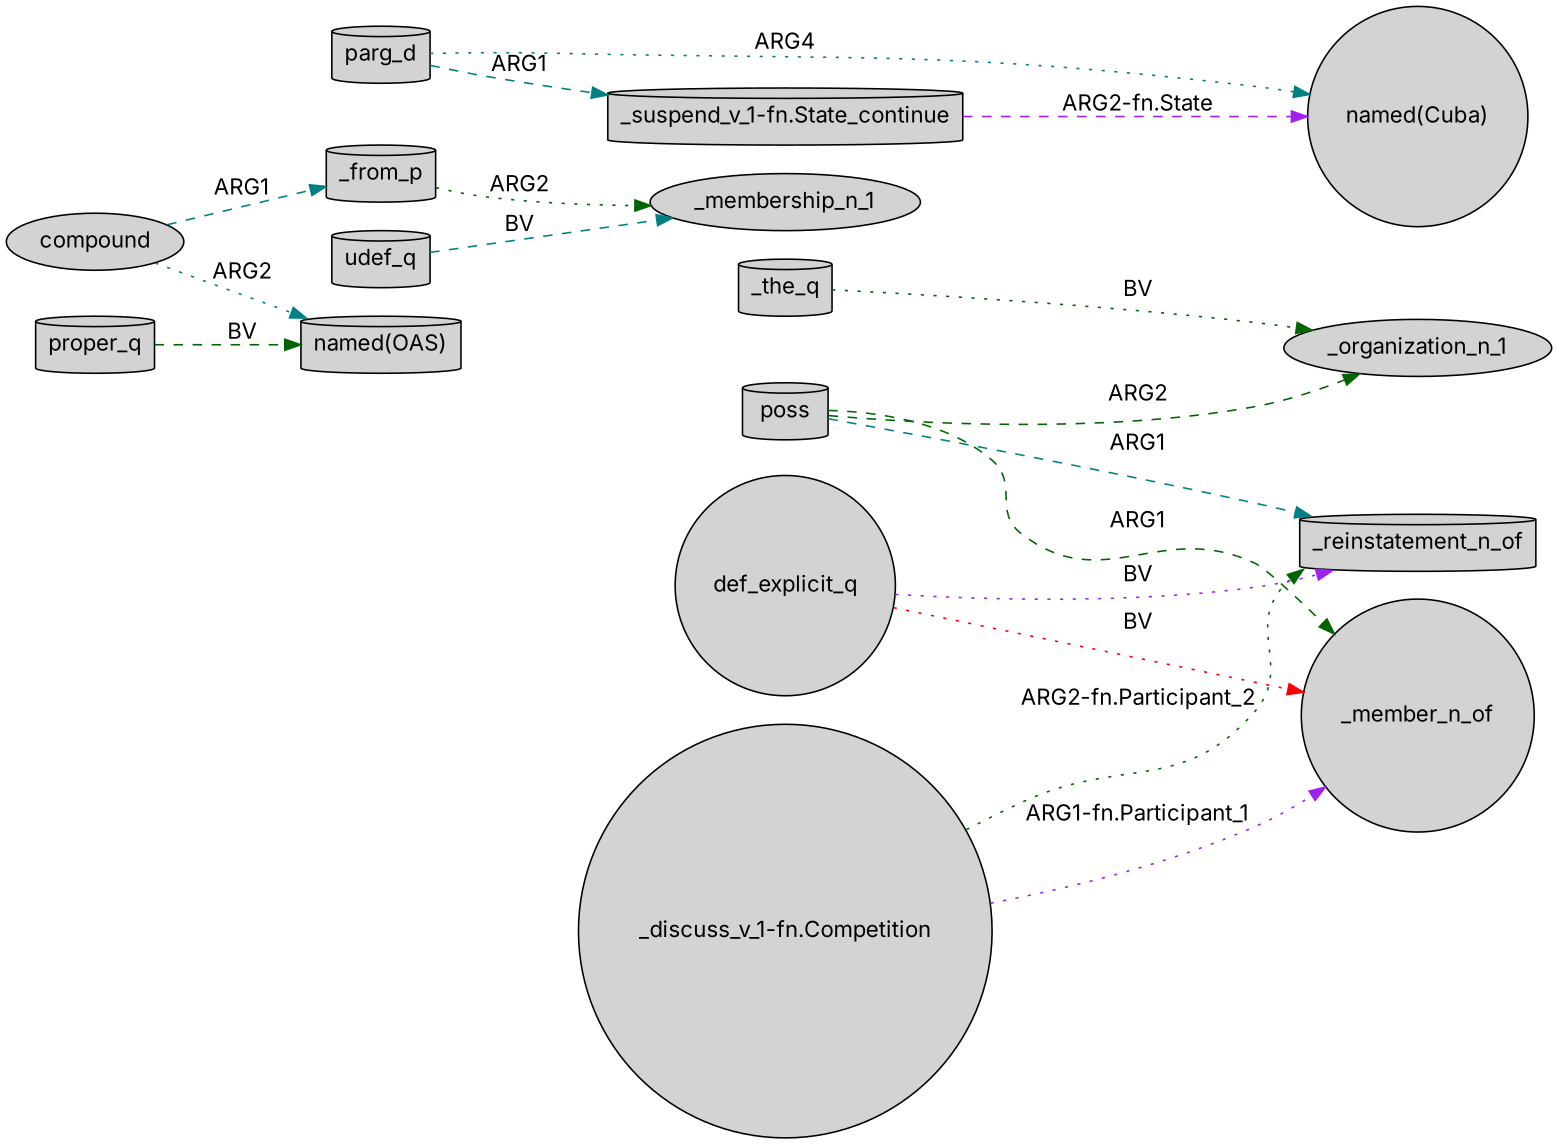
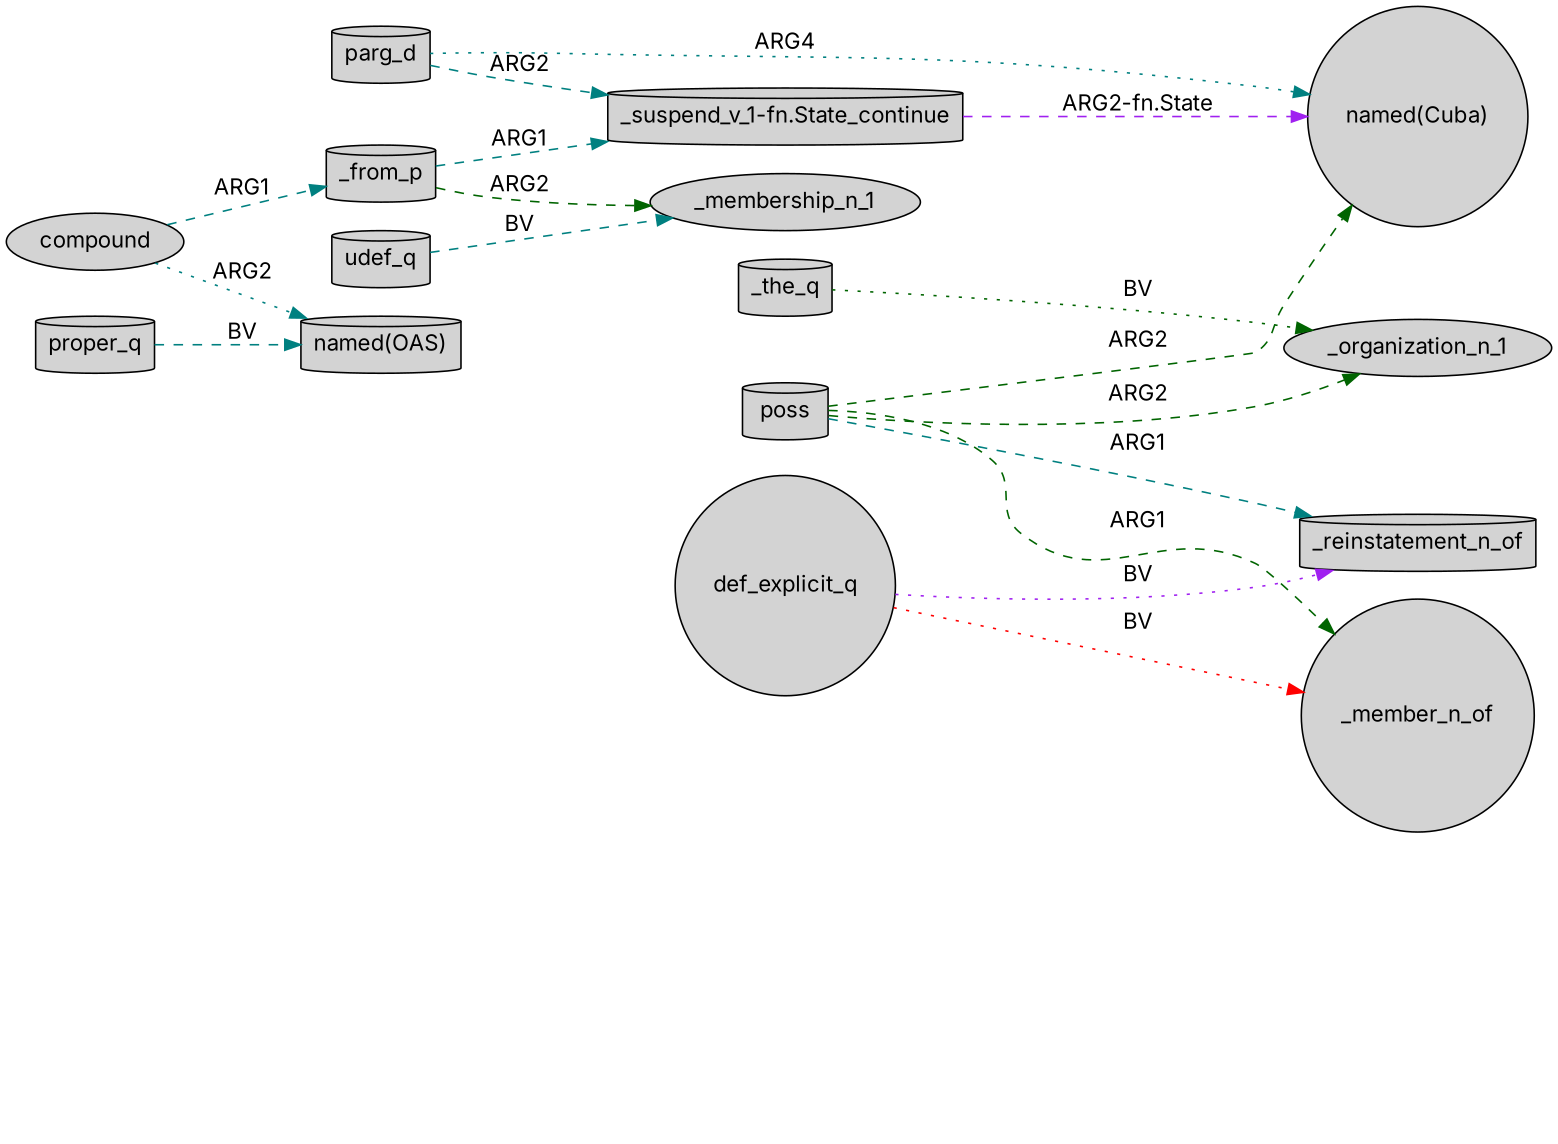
(520, 65) -> (520, 65)
none -> (514, 155)
(535, 202) -> (535, 202)
(220, 345) -> (220, 345)
none -> (1122, 370)
(785, 931) -> none
